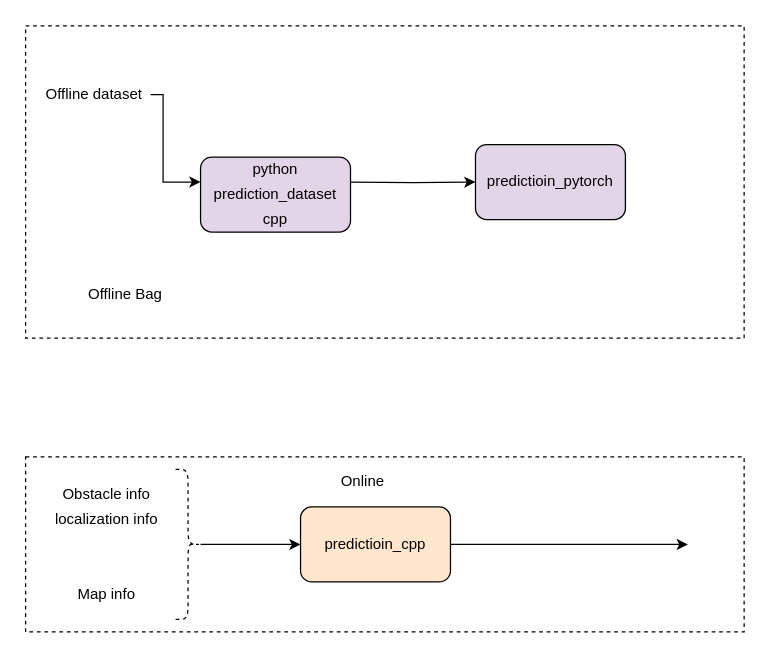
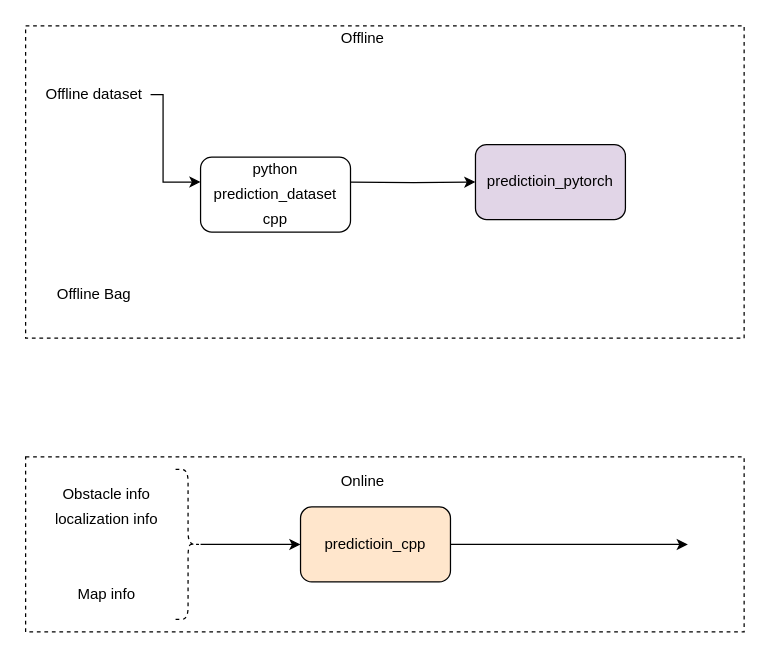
none -> (363, 38)
(276, 194) -> (276, 194)
(126, 294) -> (94, 294)
